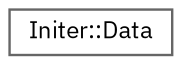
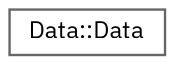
(91, 32) -> (87, 32)
